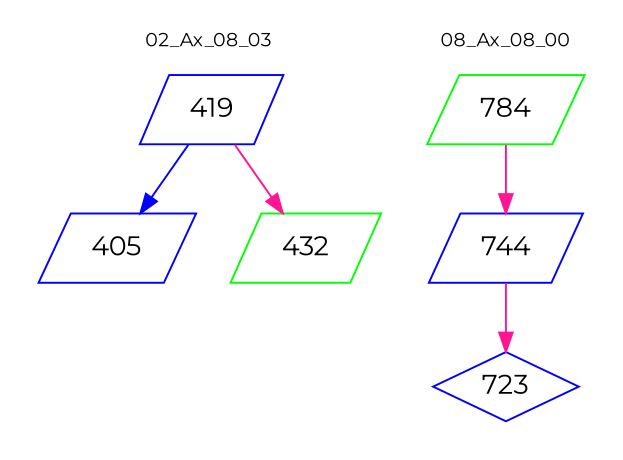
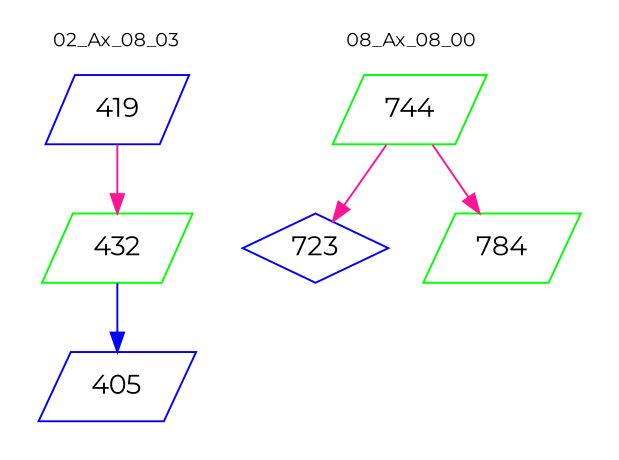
(506, 169) -> (451, 171)
(170, 171) -> (117, 308)
(506, 248) -> (410, 110)
